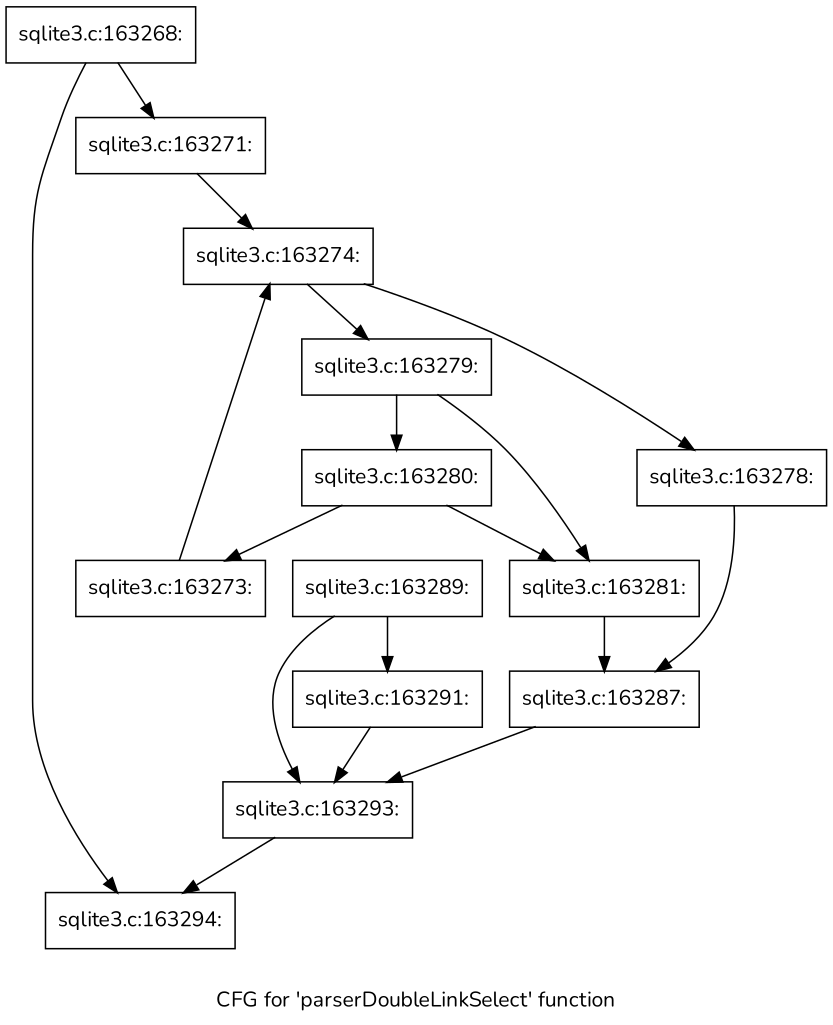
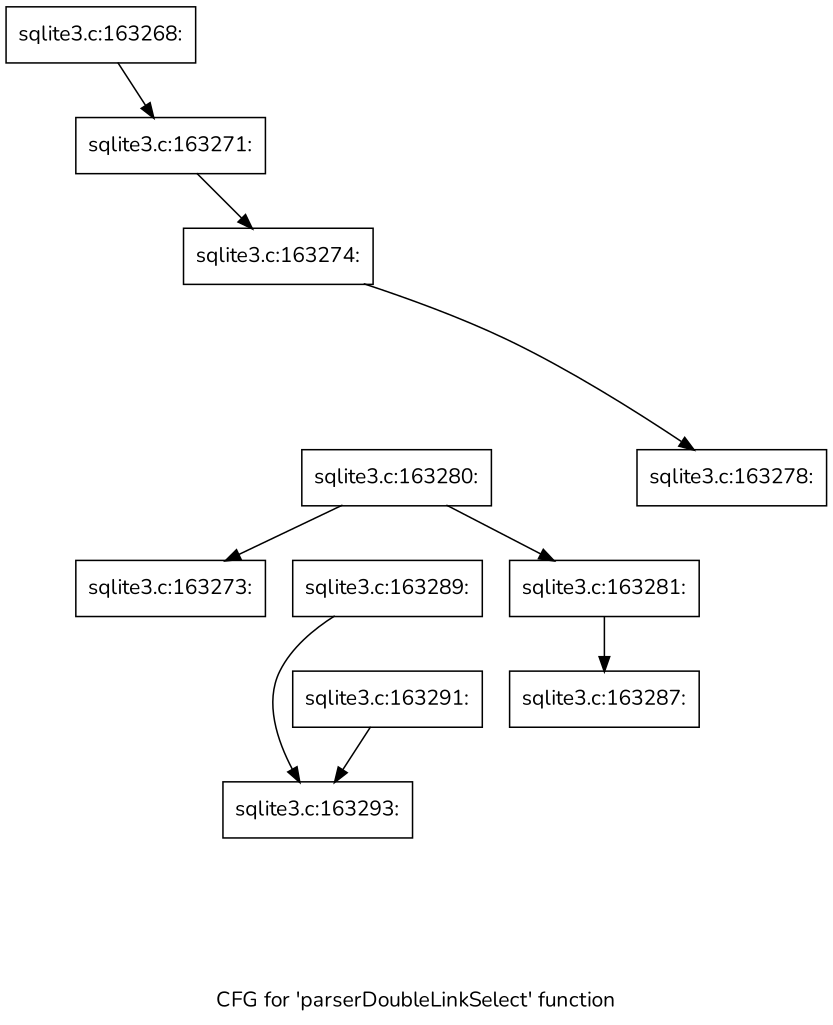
(397, 367) -> none
(222, 430) -> none
(724, 594) -> none
(388, 636) -> none
(469, 752) -> none
(140, 921) -> none
